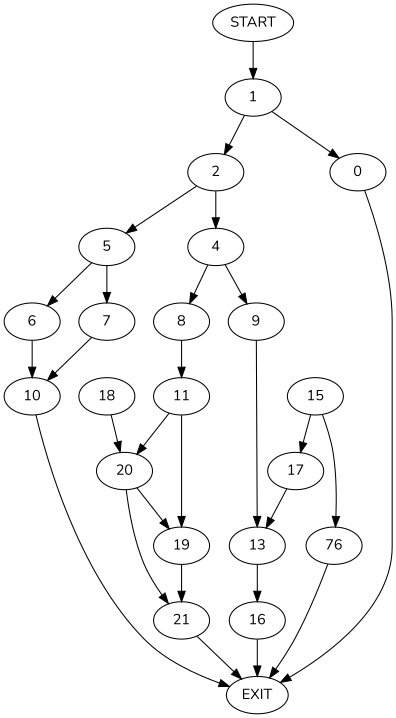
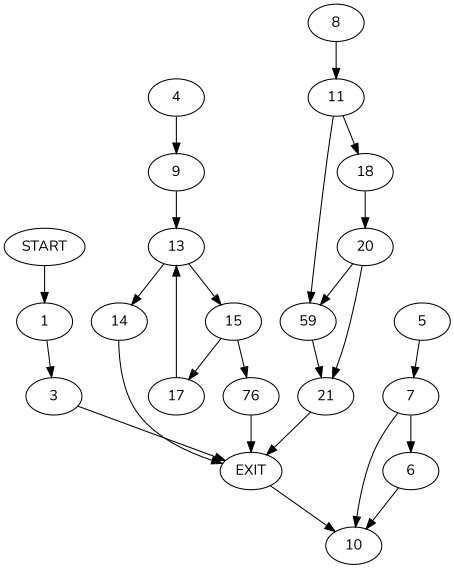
(216, 172) -> none
(358, 172) -> (54, 396)
(201, 280) -> none
none -> (202, 280)
(73, 281) -> (411, 429)
(156, 430) -> (349, 130)
(182, 546) -> (308, 322)
(96, 573) -> (298, 506)
(257, 620) -> (119, 322)
